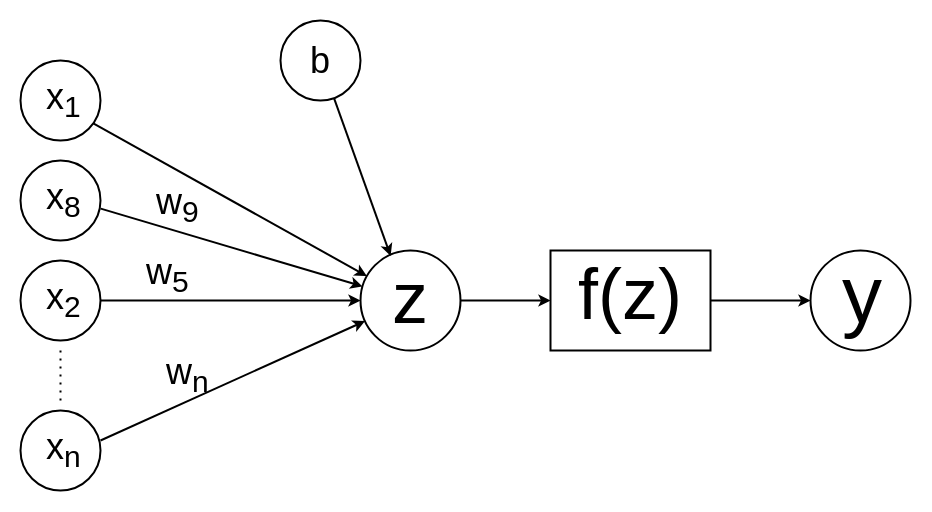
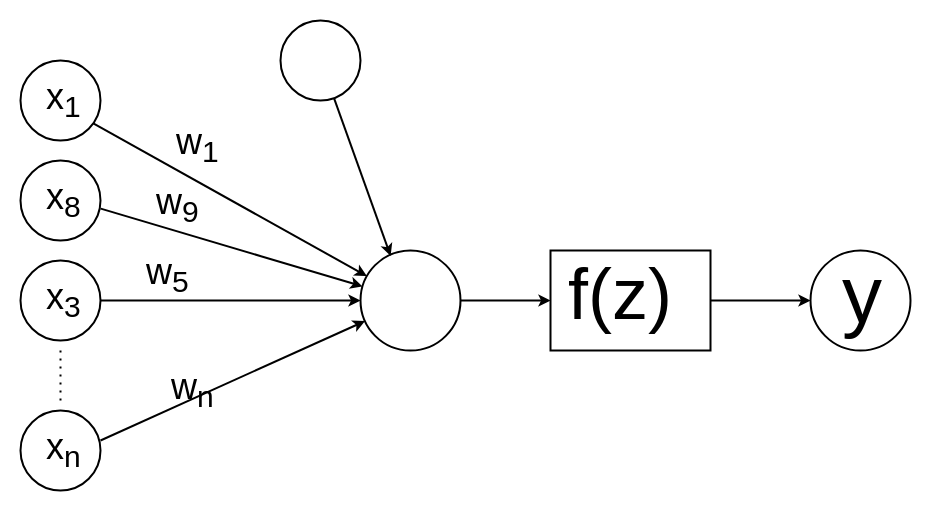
(321, 61) -> none
none -> (217, 146)
(87, 301) -> (87, 301)
(631, 301) -> (621, 301)
(411, 305) -> none
(207, 376) -> (212, 391)
